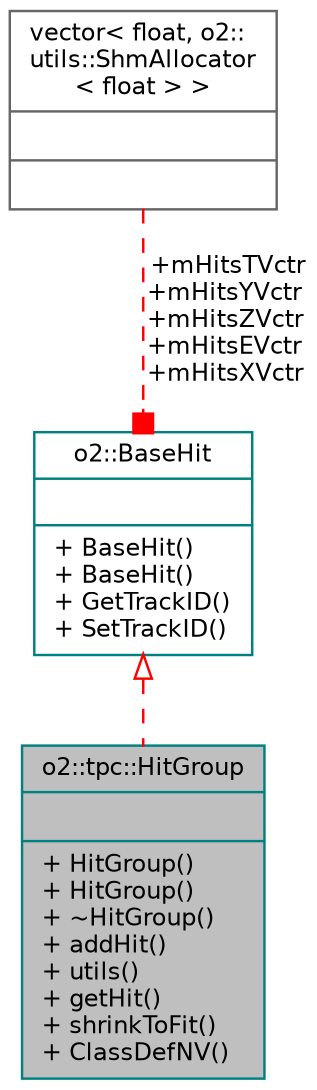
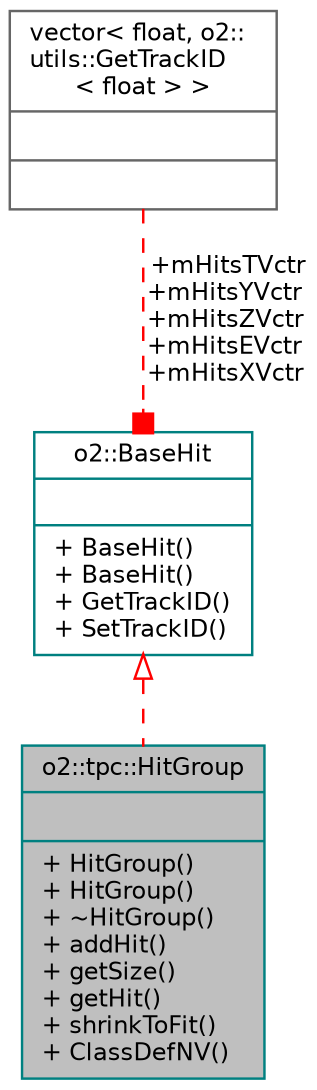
(143, 60) -> (129, 60)
(91, 972) -> (109, 972)
